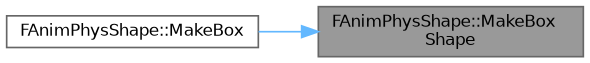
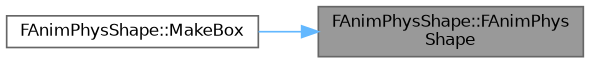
(451, 32) -> (451, 32)
